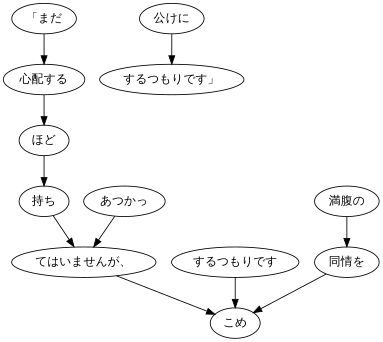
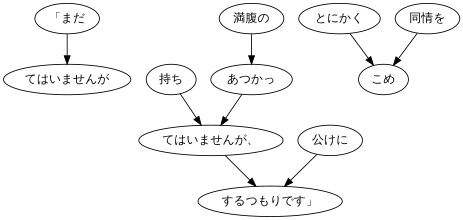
(44, 80) -> (67, 80)
(44, 140) -> none
(347, 228) -> (252, 45)
(235, 262) -> (340, 19)
(162, 294) -> (238, 168)
